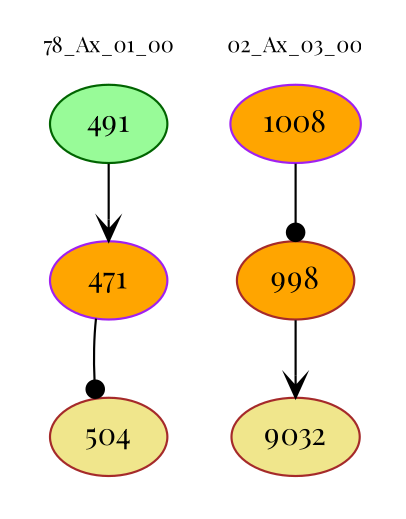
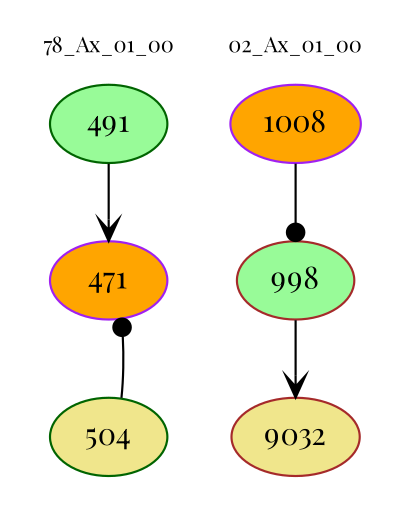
(296, 47) -> (296, 47)
(296, 280) -> (296, 280)
(94, 349) -> (123, 367)
(109, 437) -> (109, 437)
